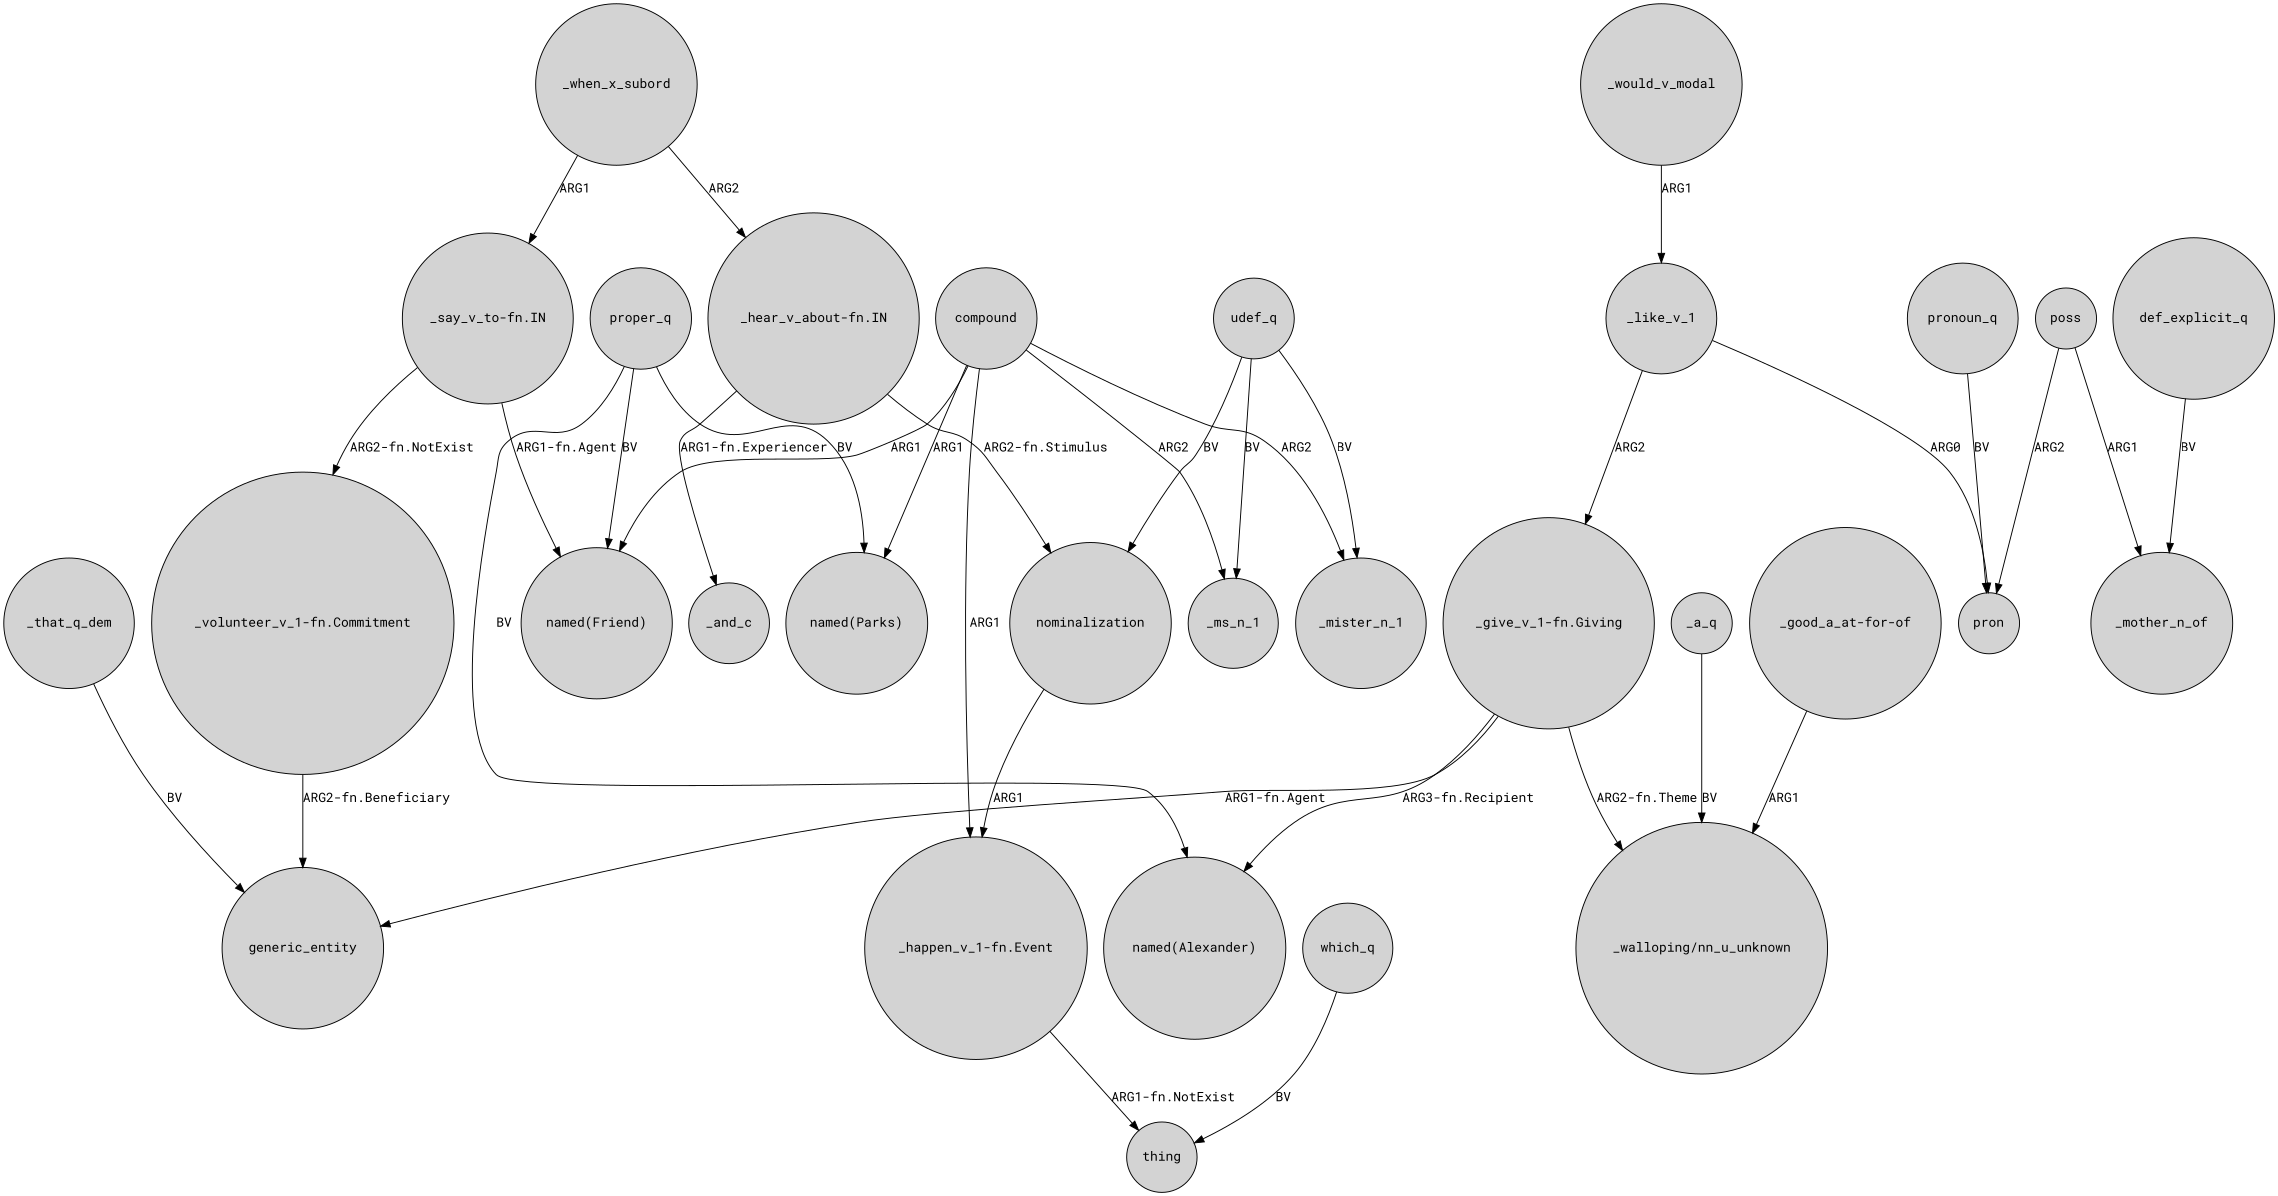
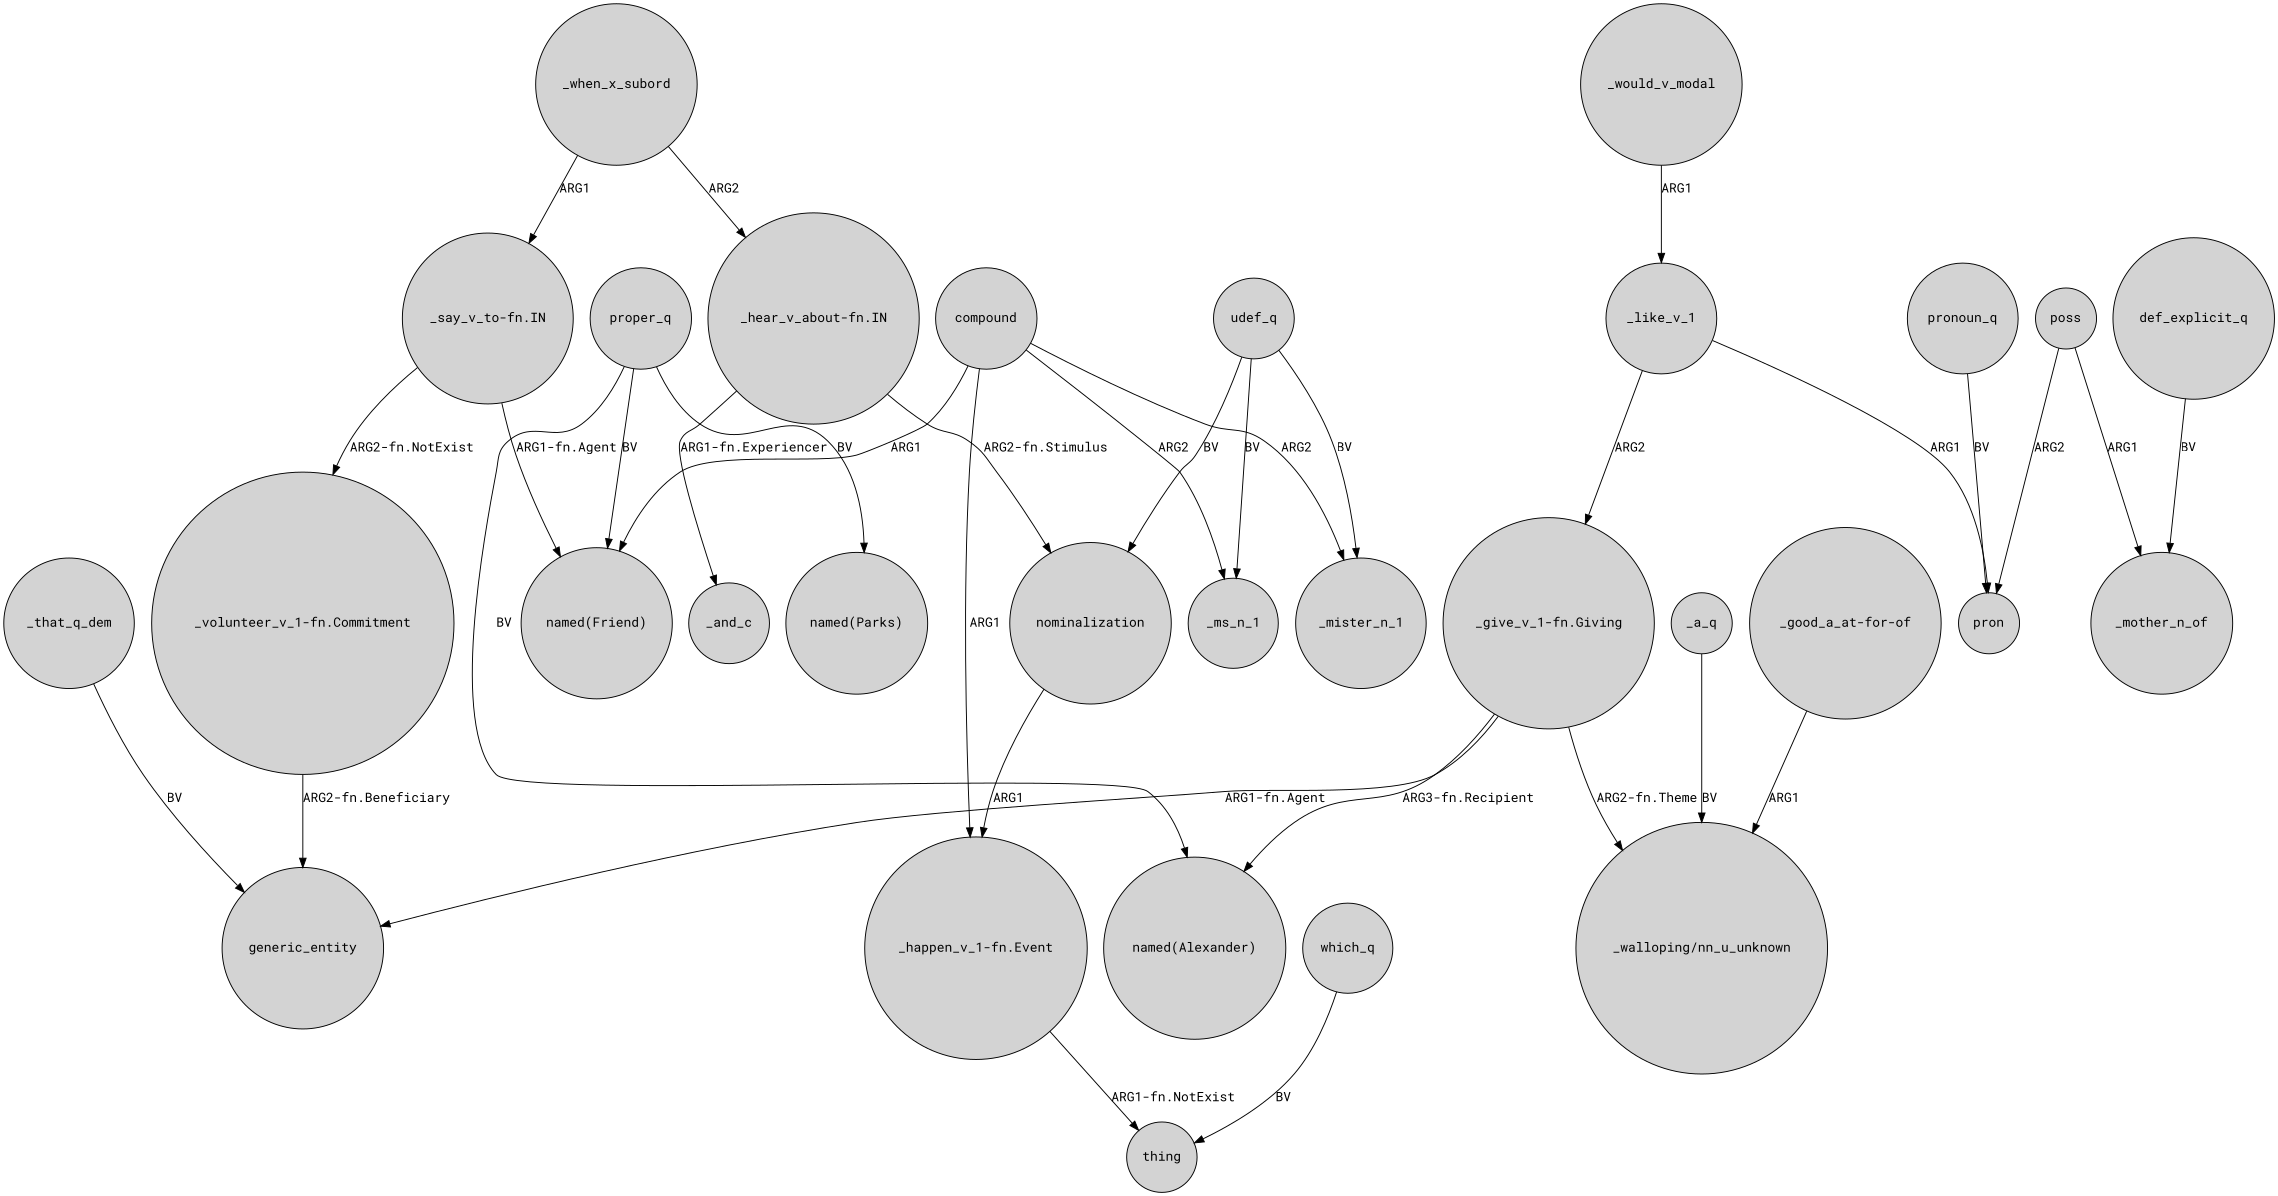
(1946, 448) -> (1946, 448)
(927, 457) -> none
